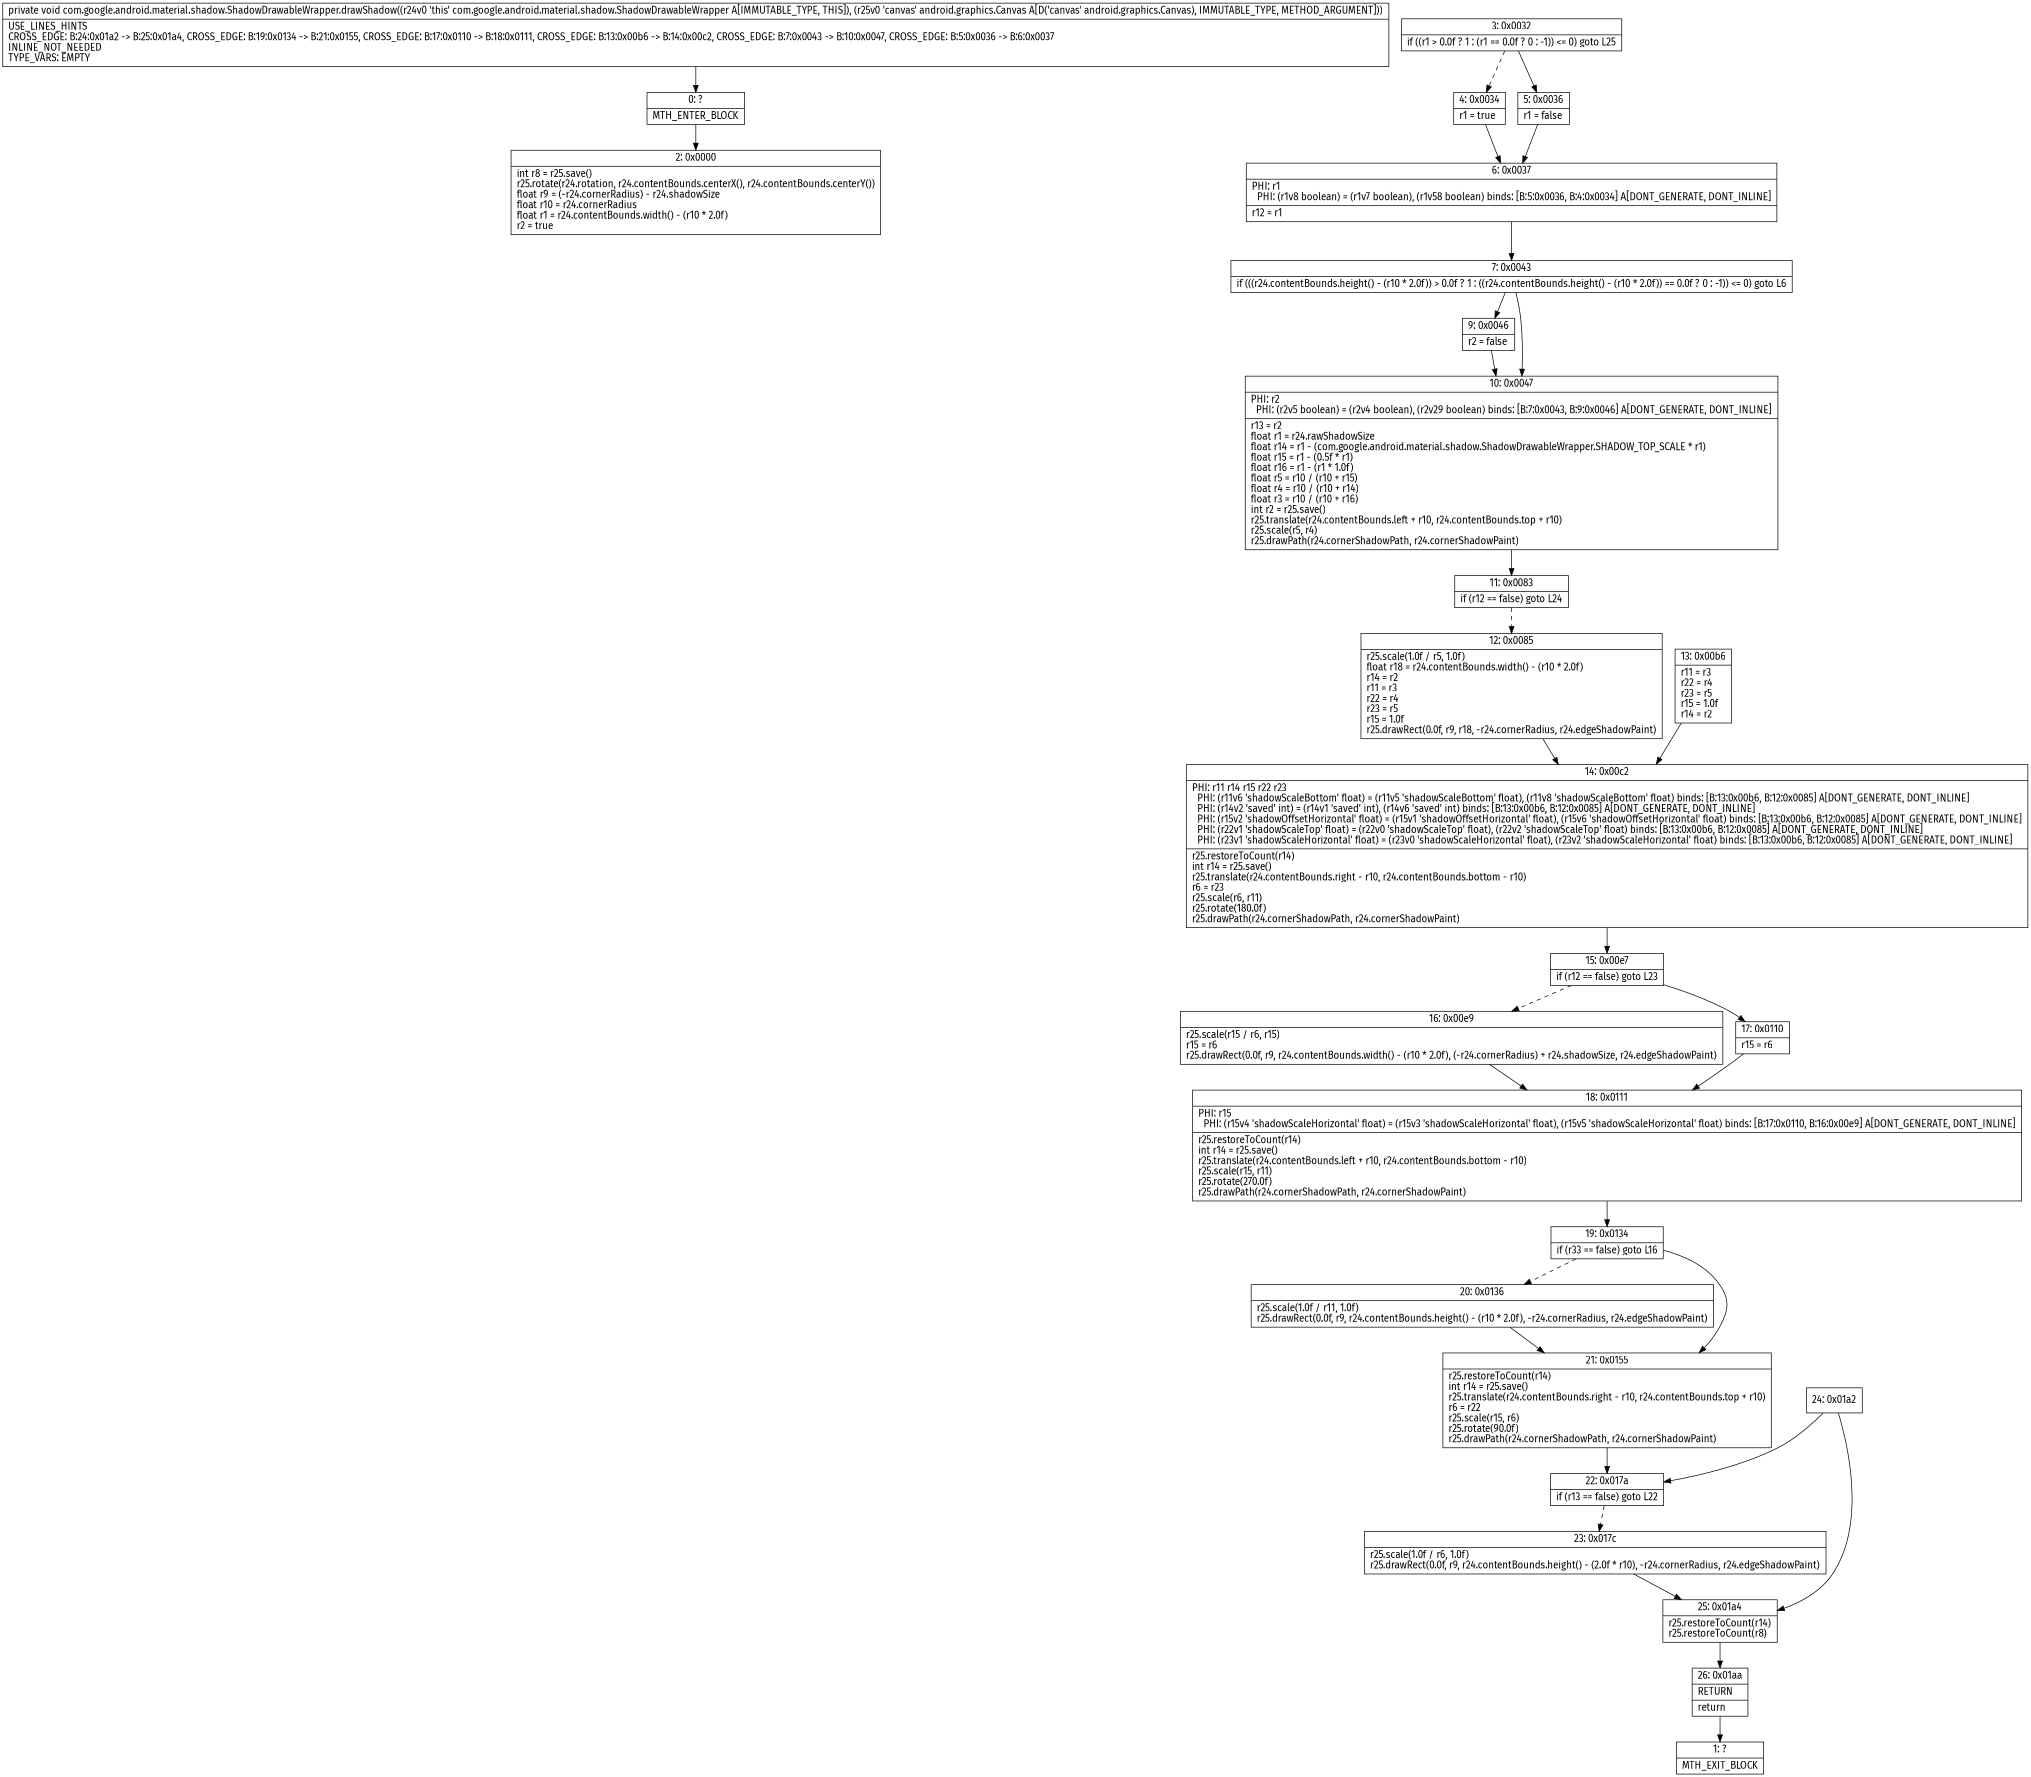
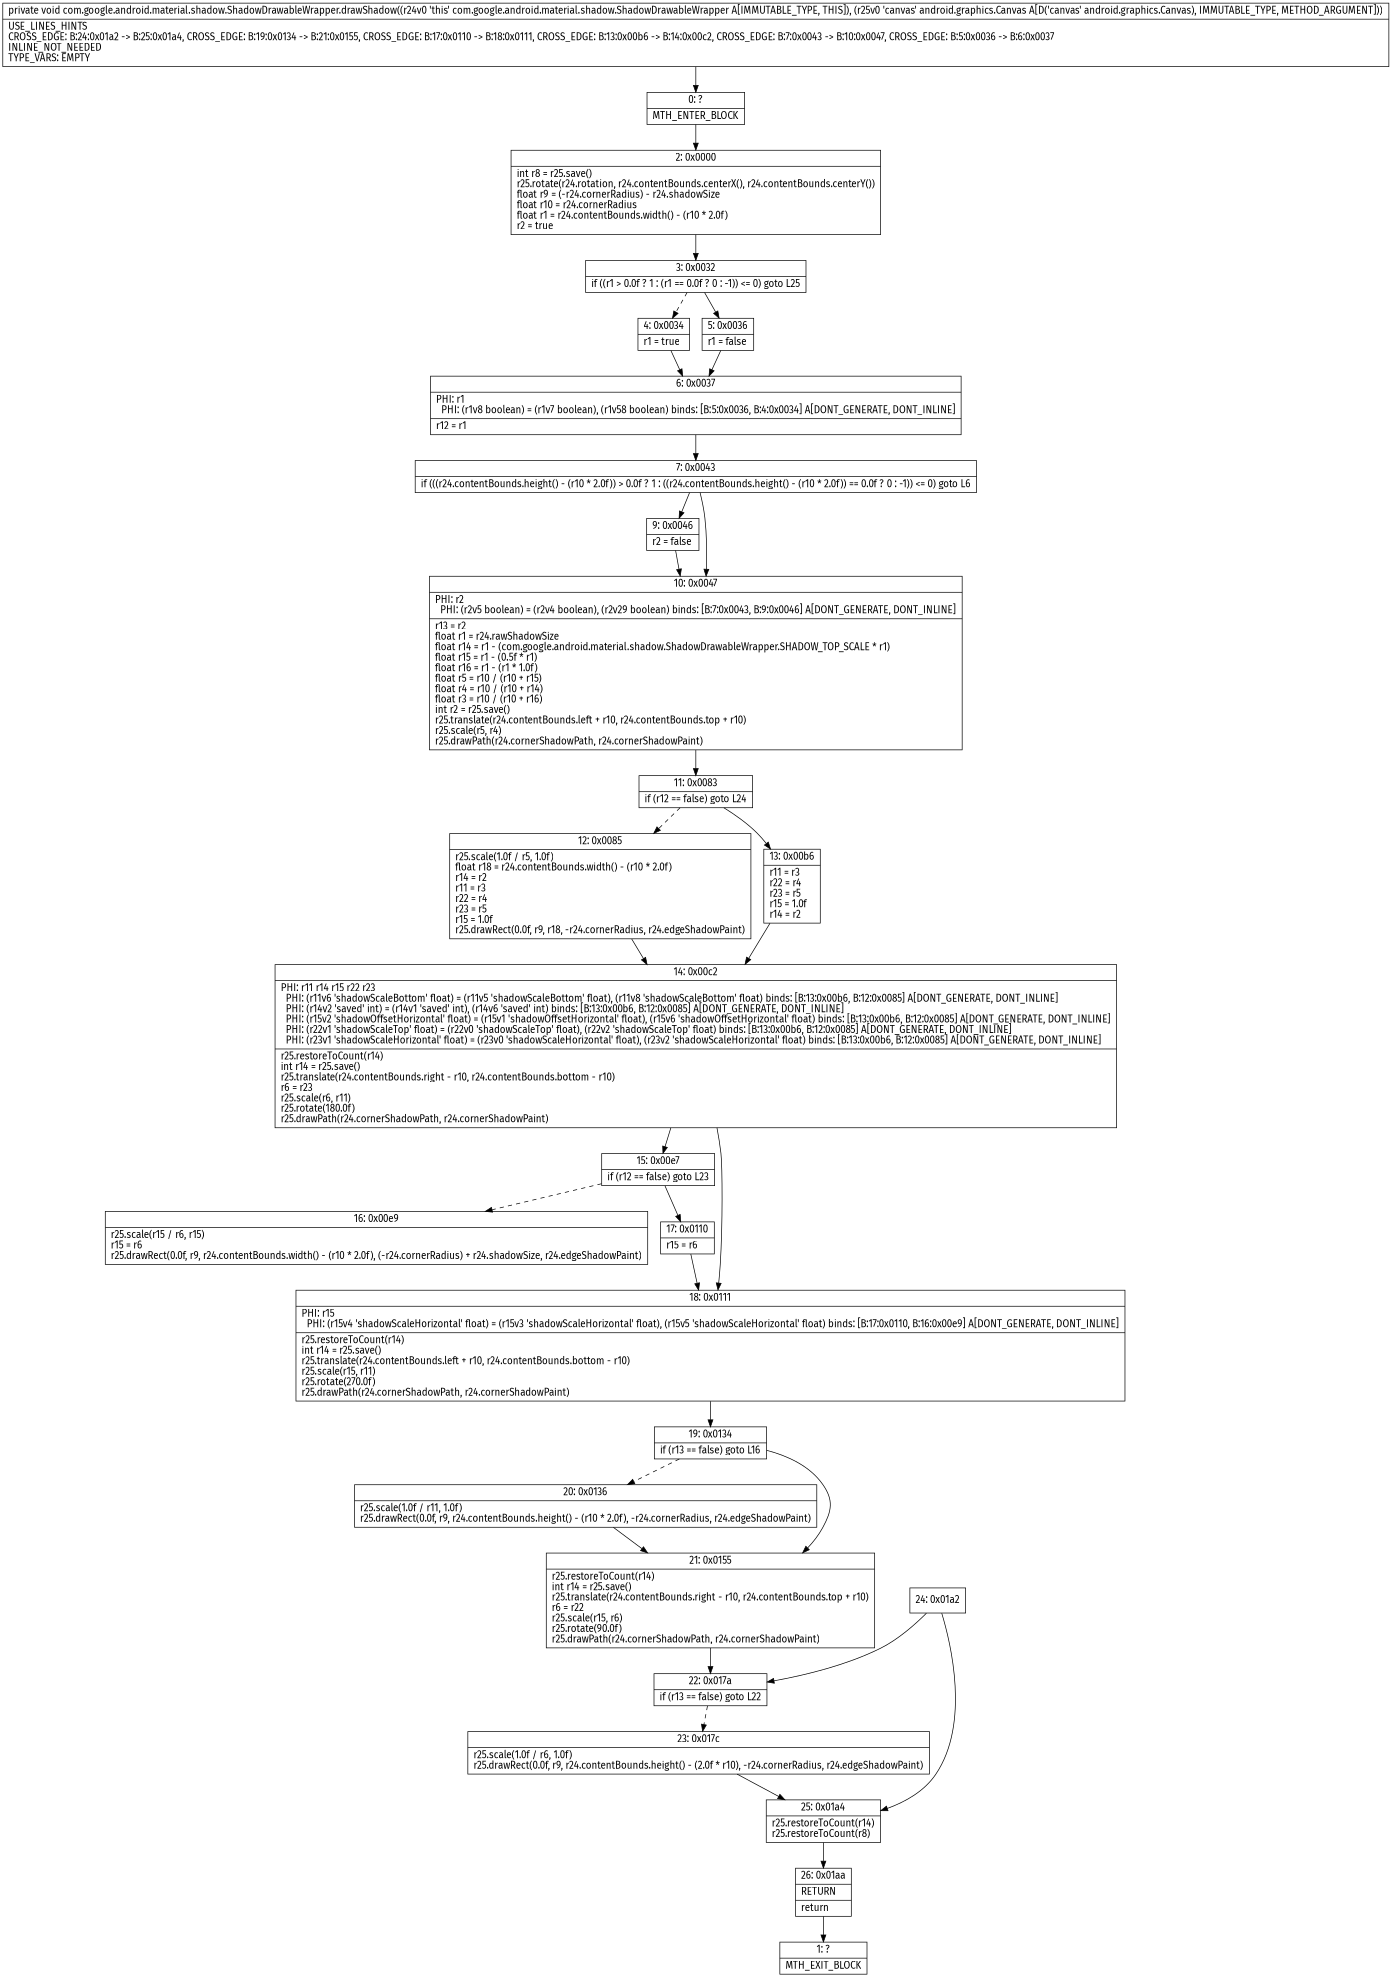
none -> (696, 244)
none -> (747, 824)
(1505, 1075) -> (722, 1205)
(1607, 1250) -> (710, 1451)
